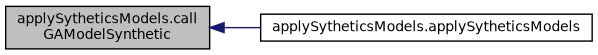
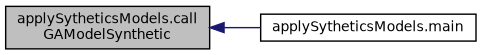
(426, 28) -> (368, 28)
